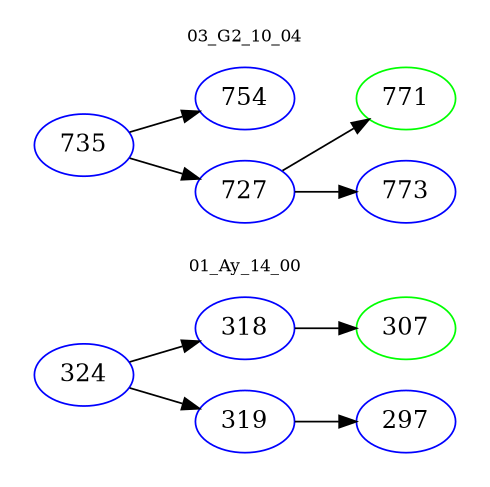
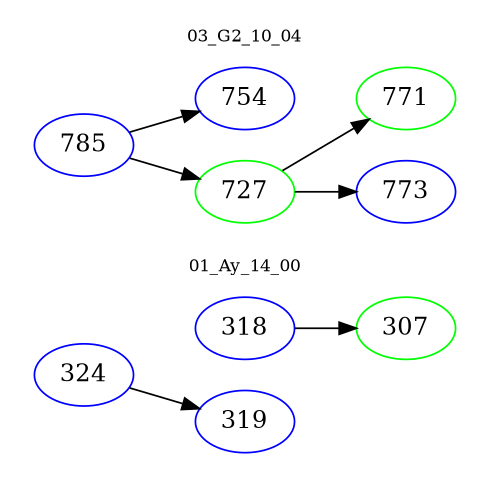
(84, 145) -> (84, 145)
(245, 192) -> (245, 192)
(156, 354) -> none
(406, 422) -> none
